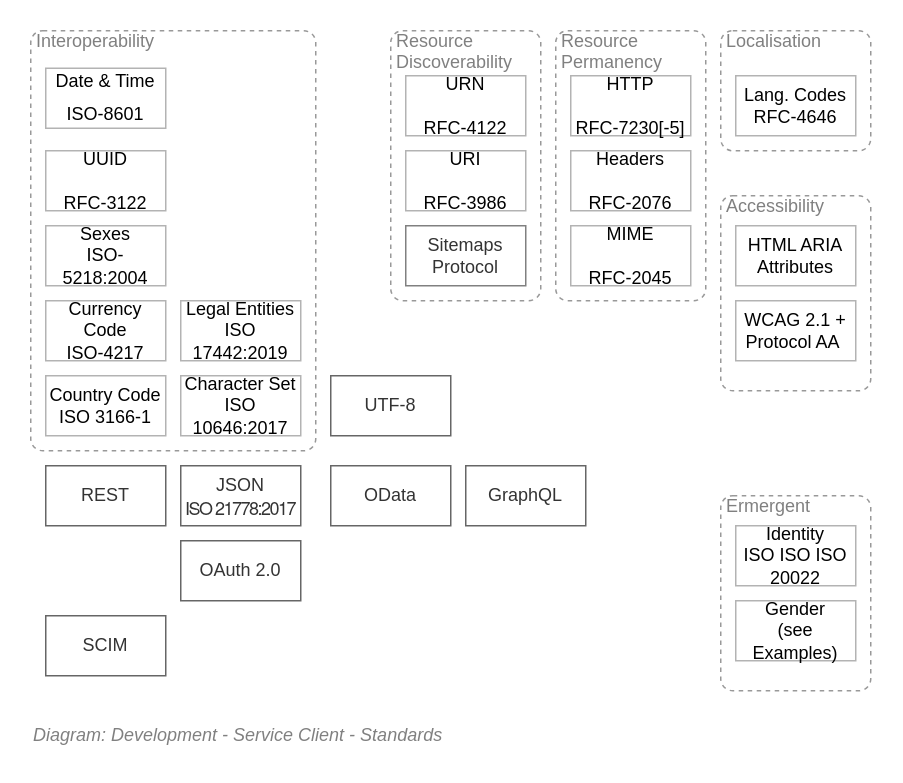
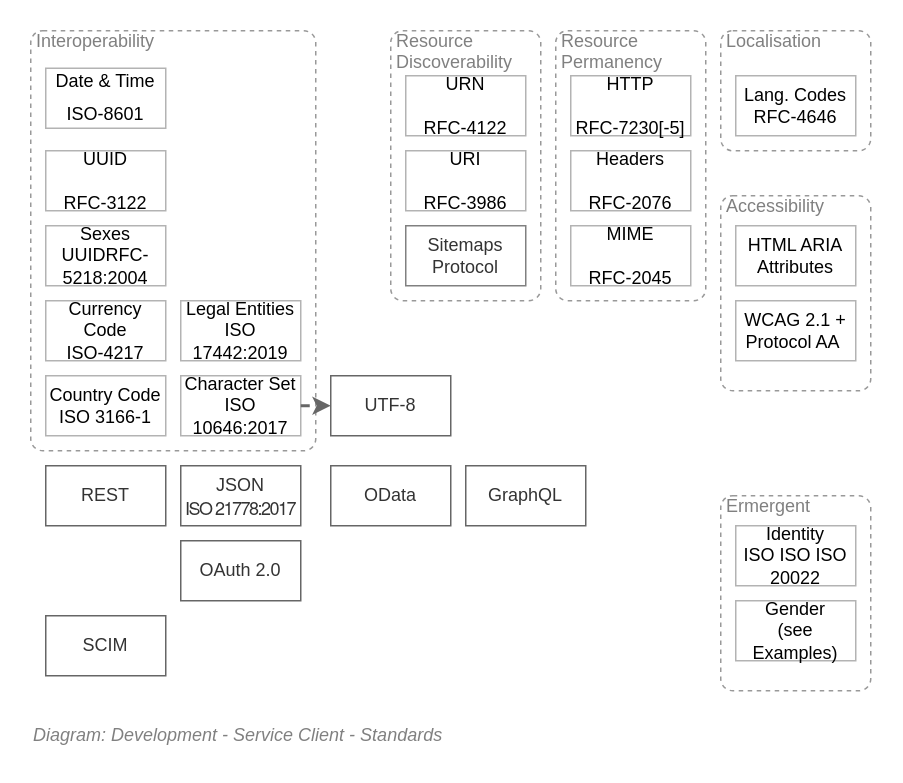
(106, 256) -> (106, 256)
none -> (309, 406)
